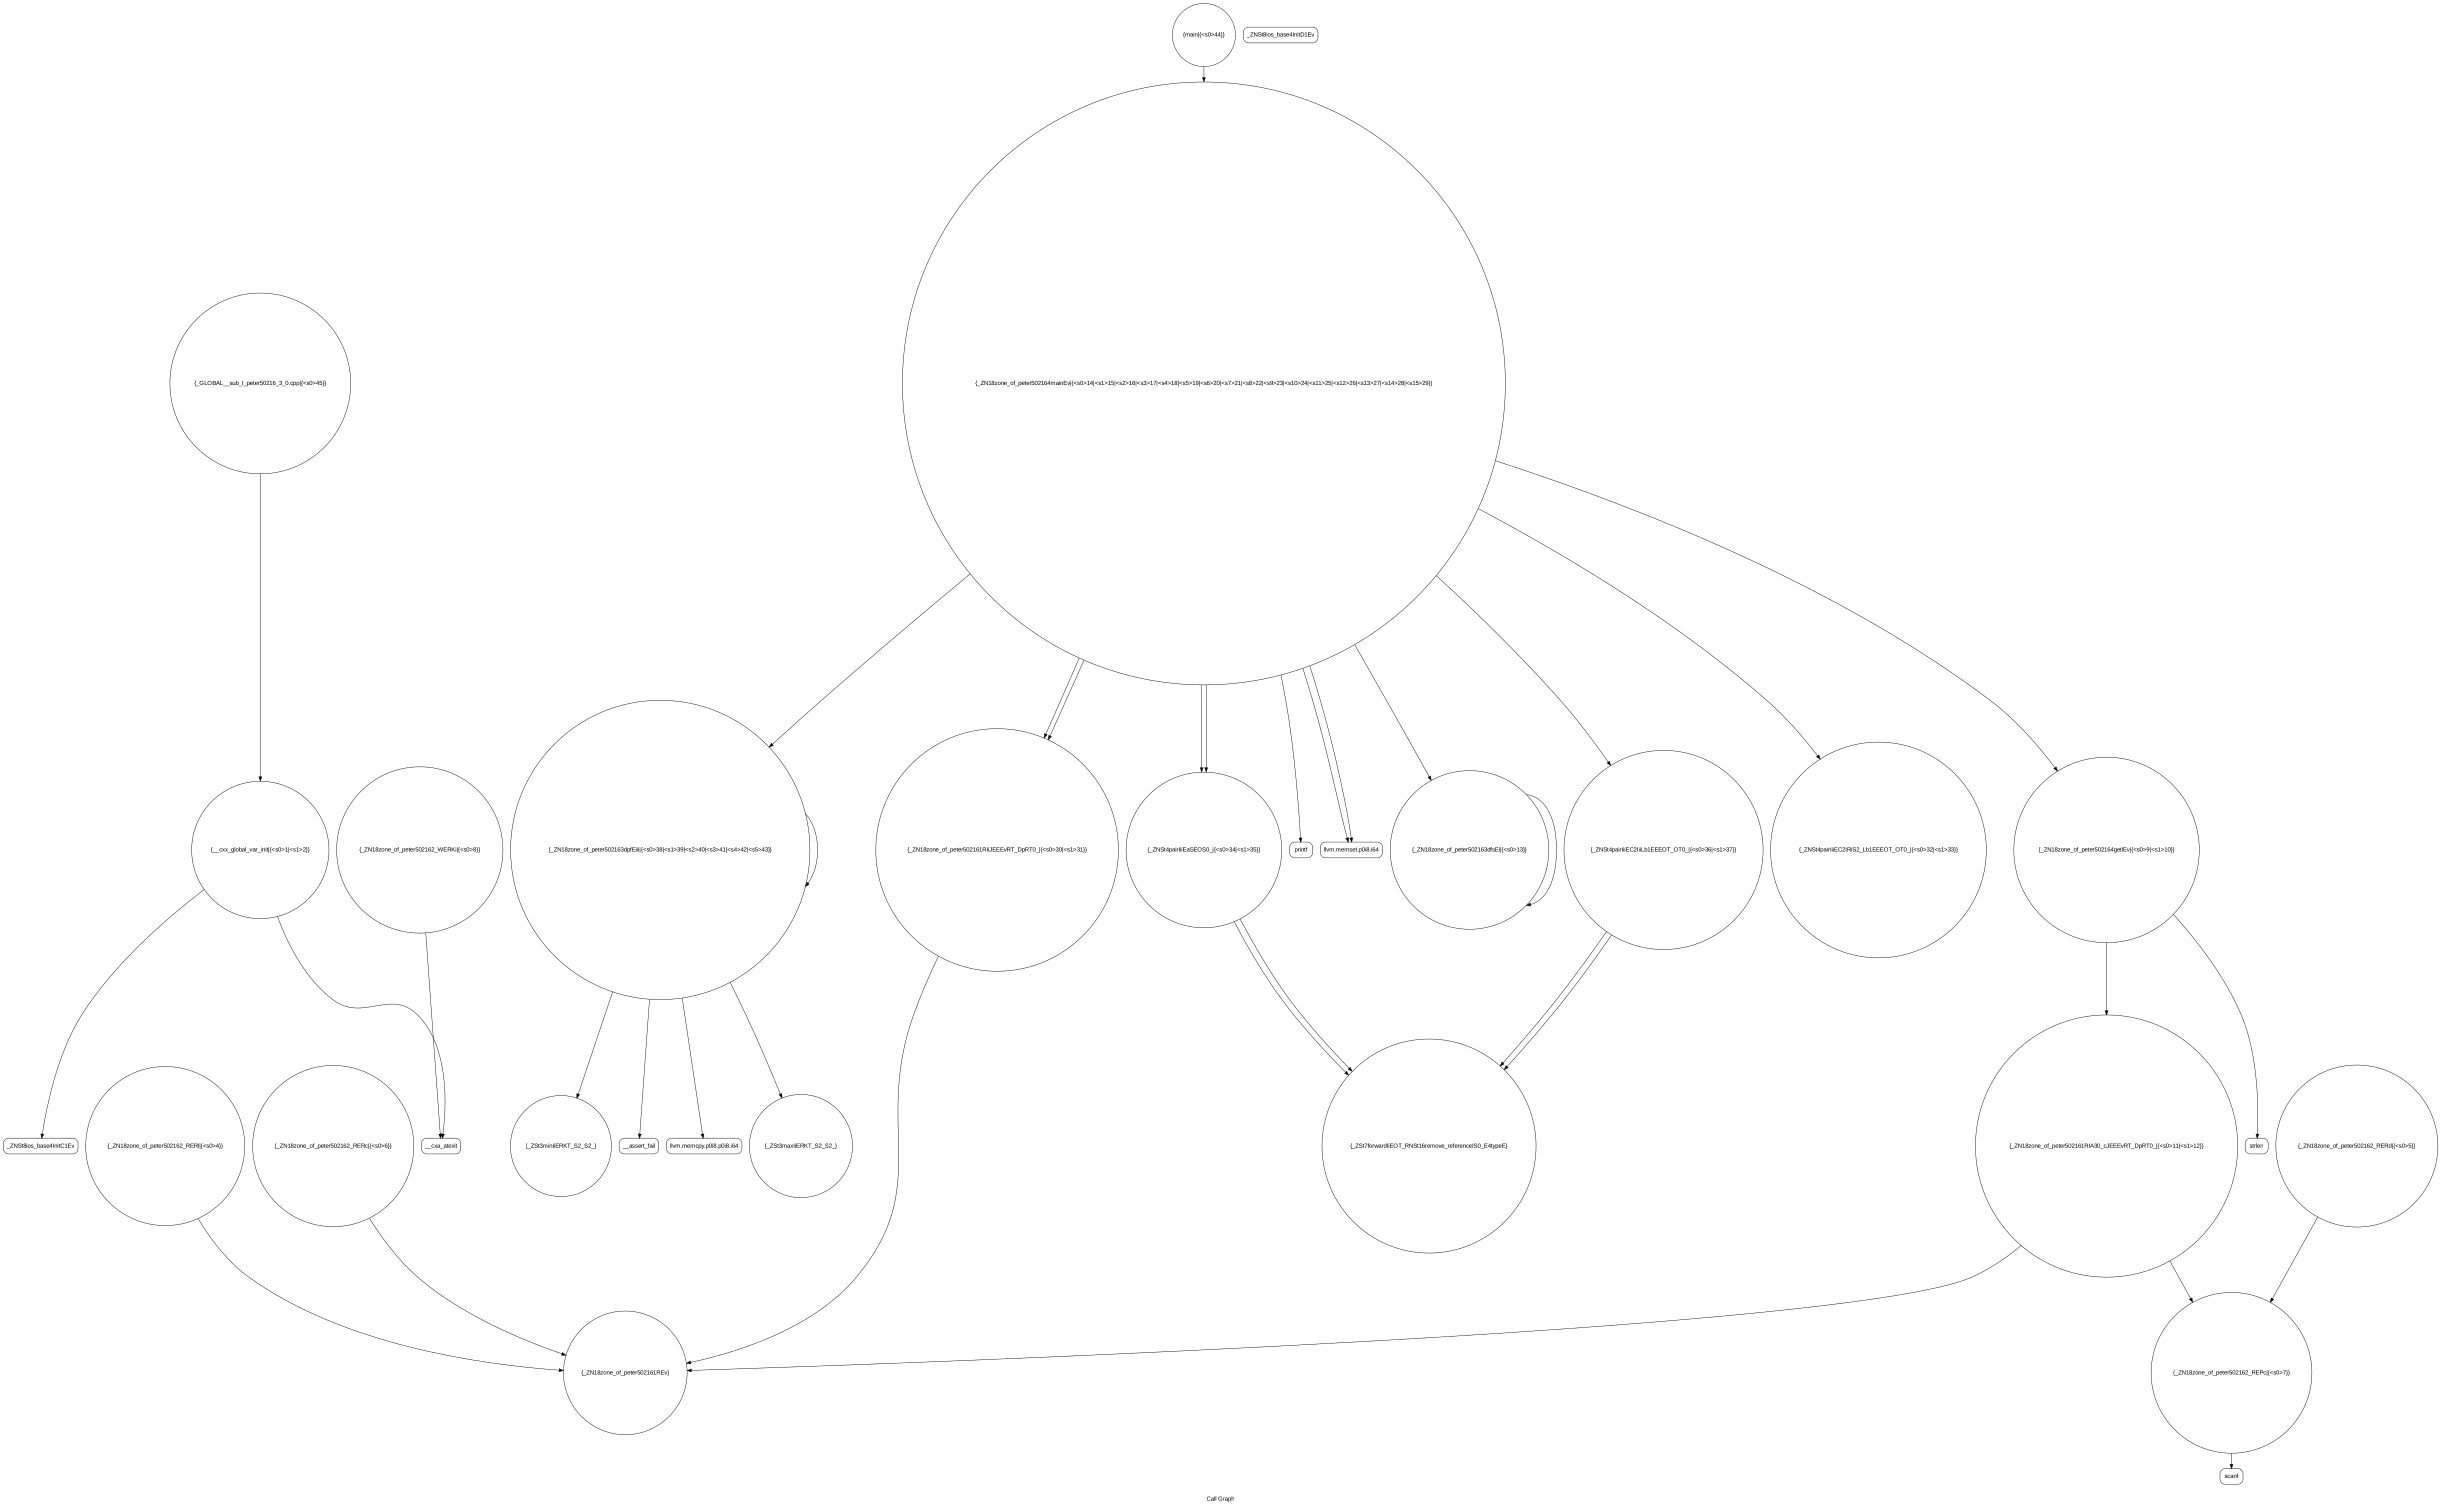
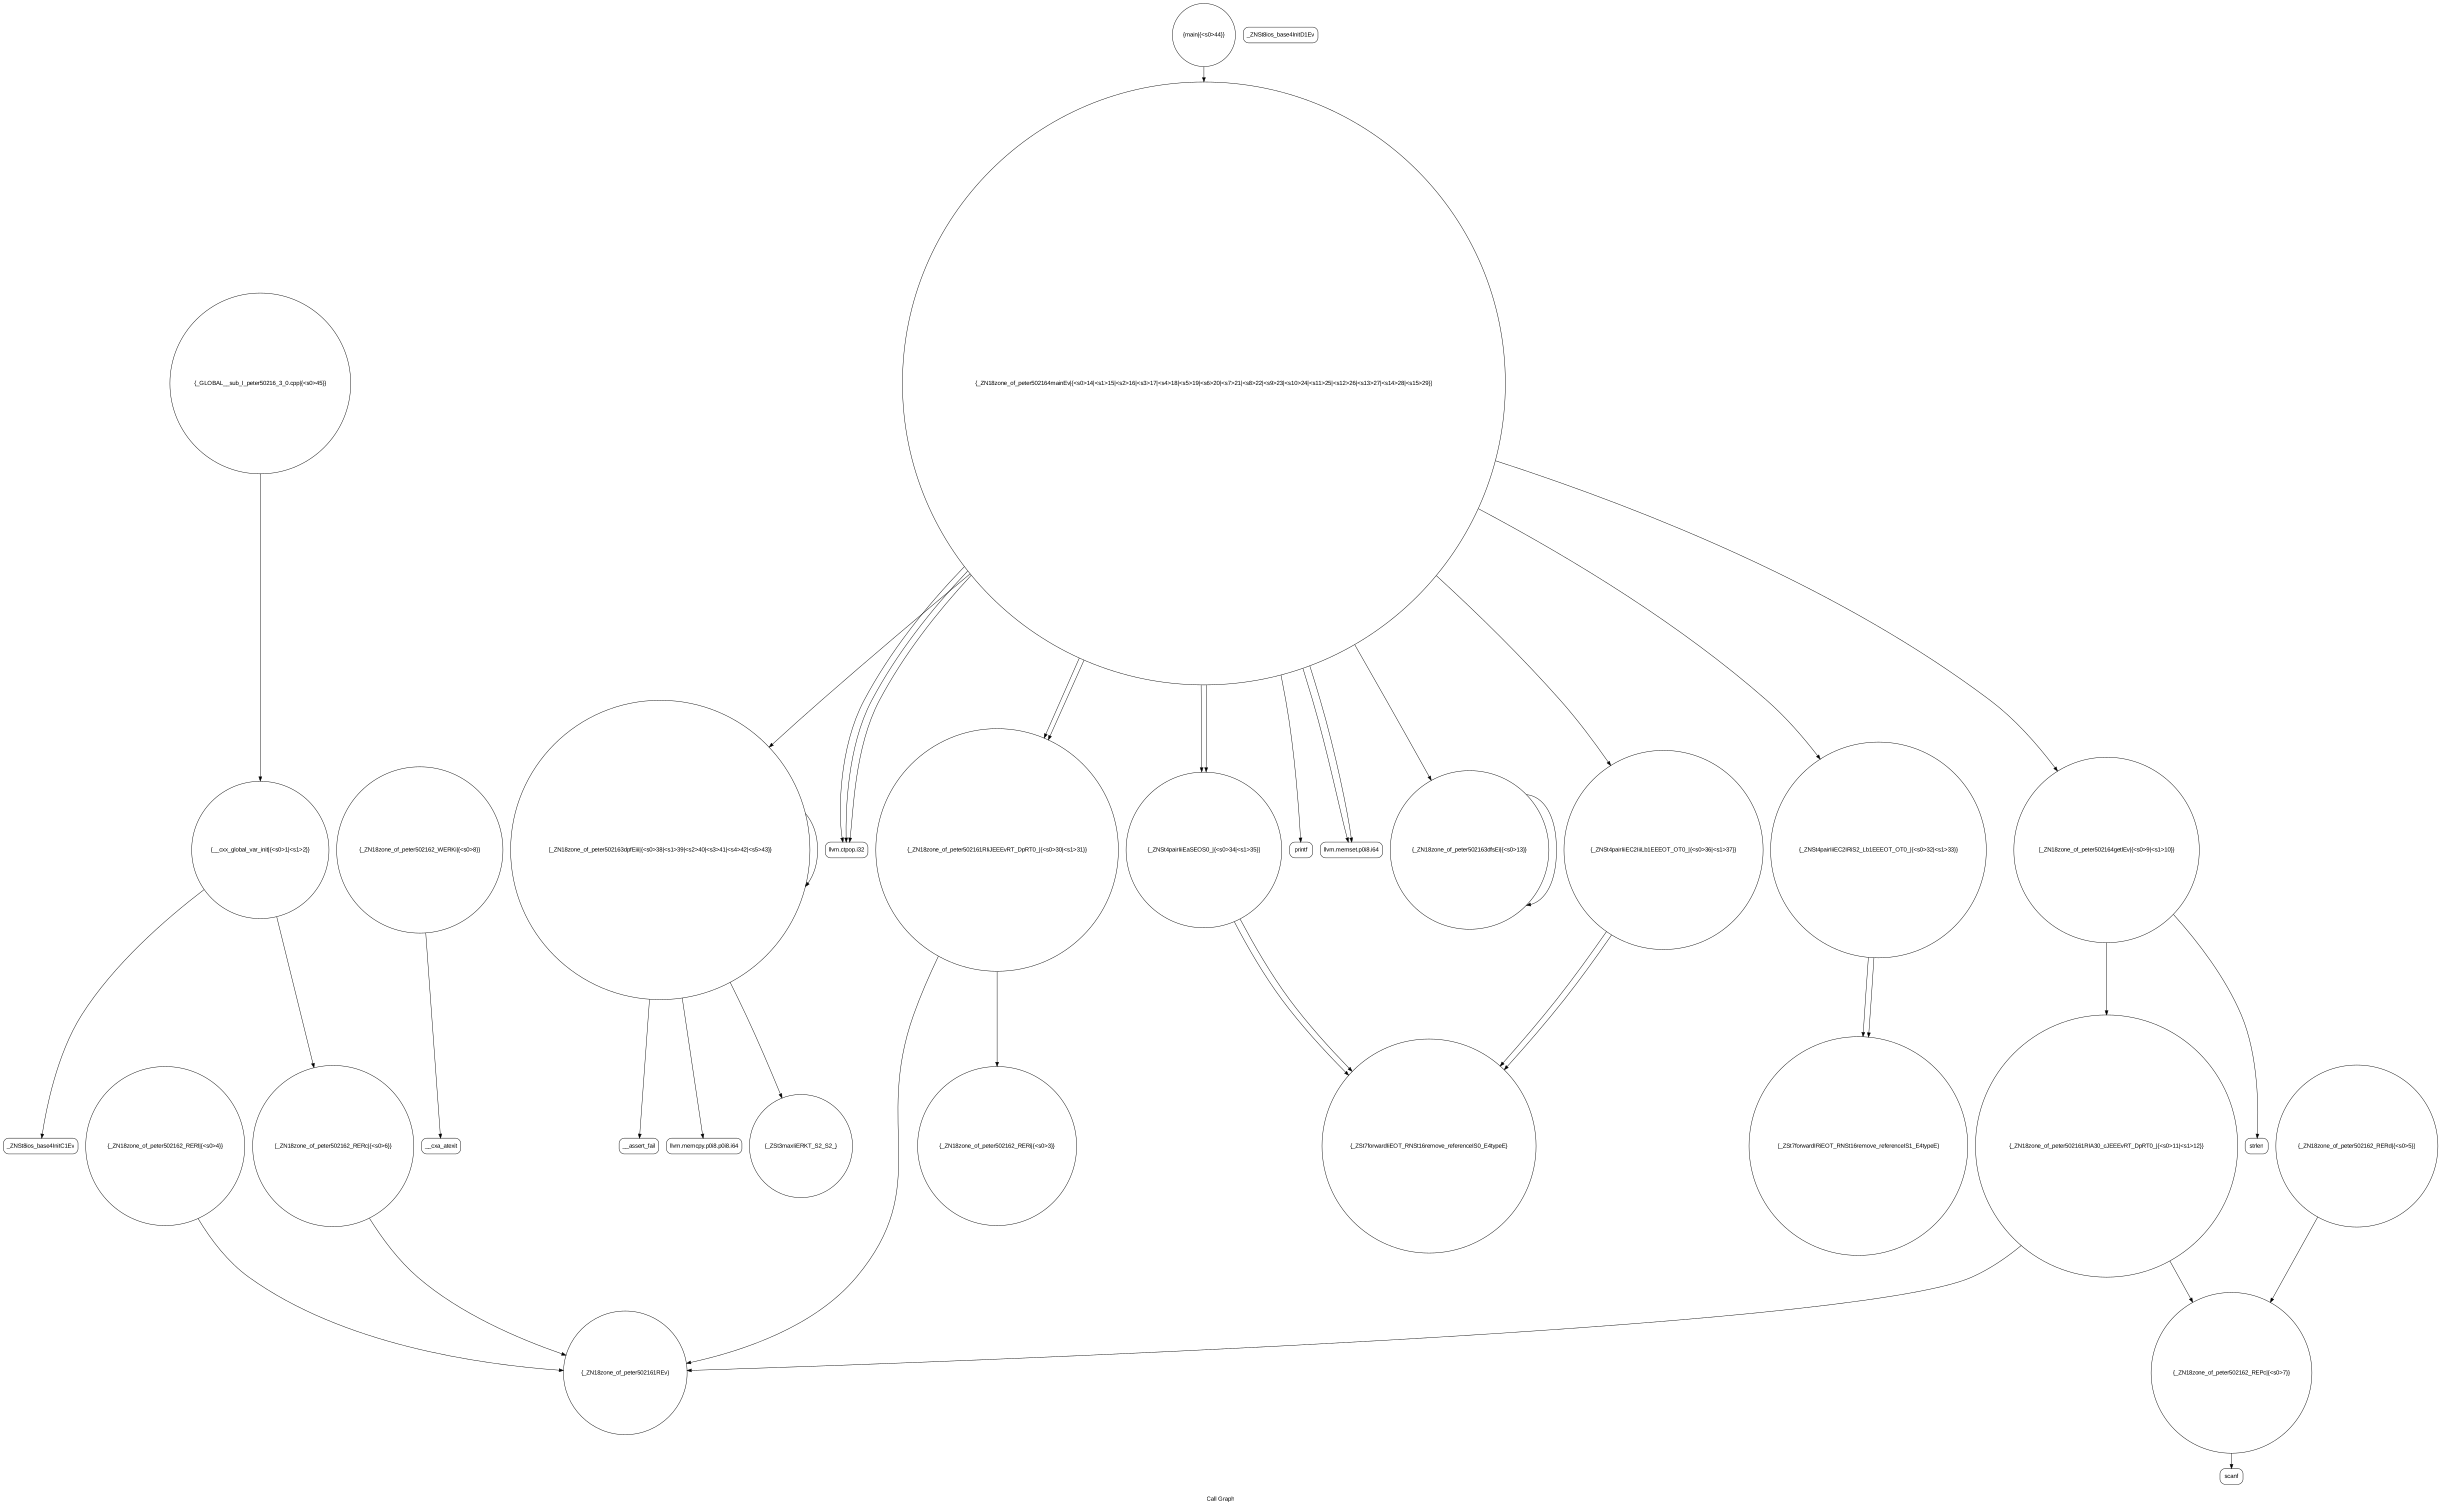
none -> (847, 850)
(388, 1004) -> (295, 990)
(561, 1146) -> none
none -> (997, 1146)
none -> (1858, 1146)
